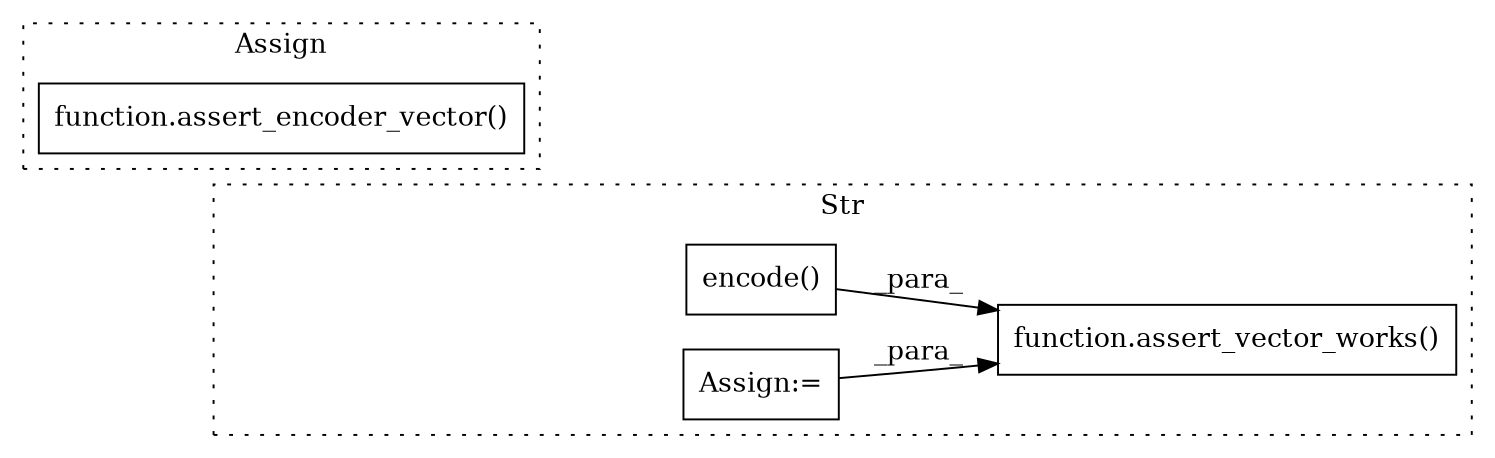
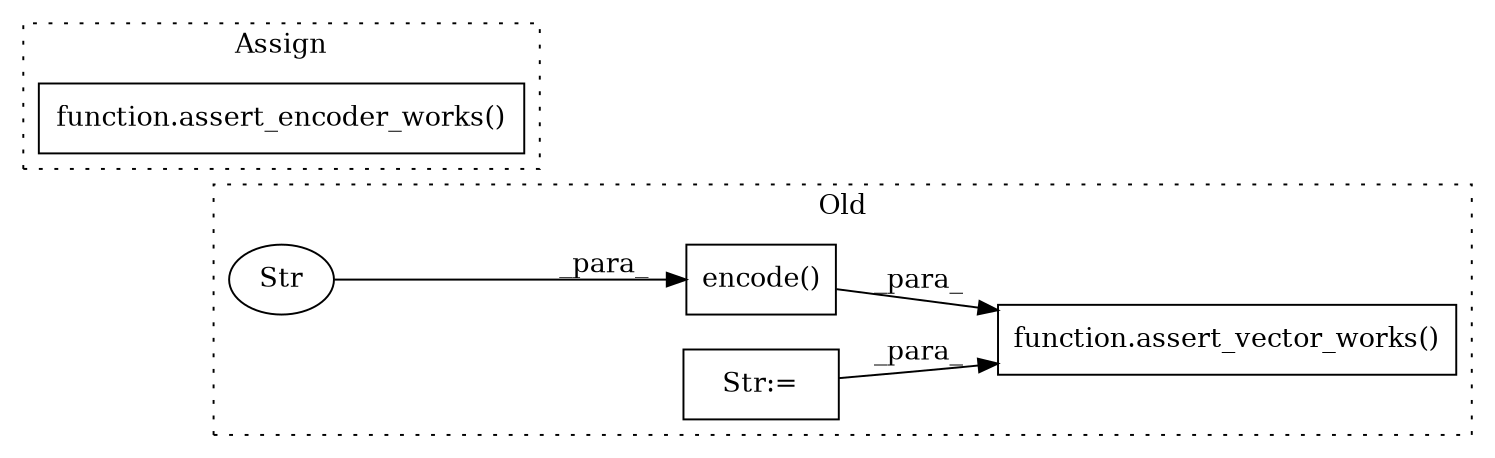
(282, 118) -> (282, 118)
(843, 207) -> (843, 207)
none -> (282, 280)
(761, 384) -> (761, 384)
